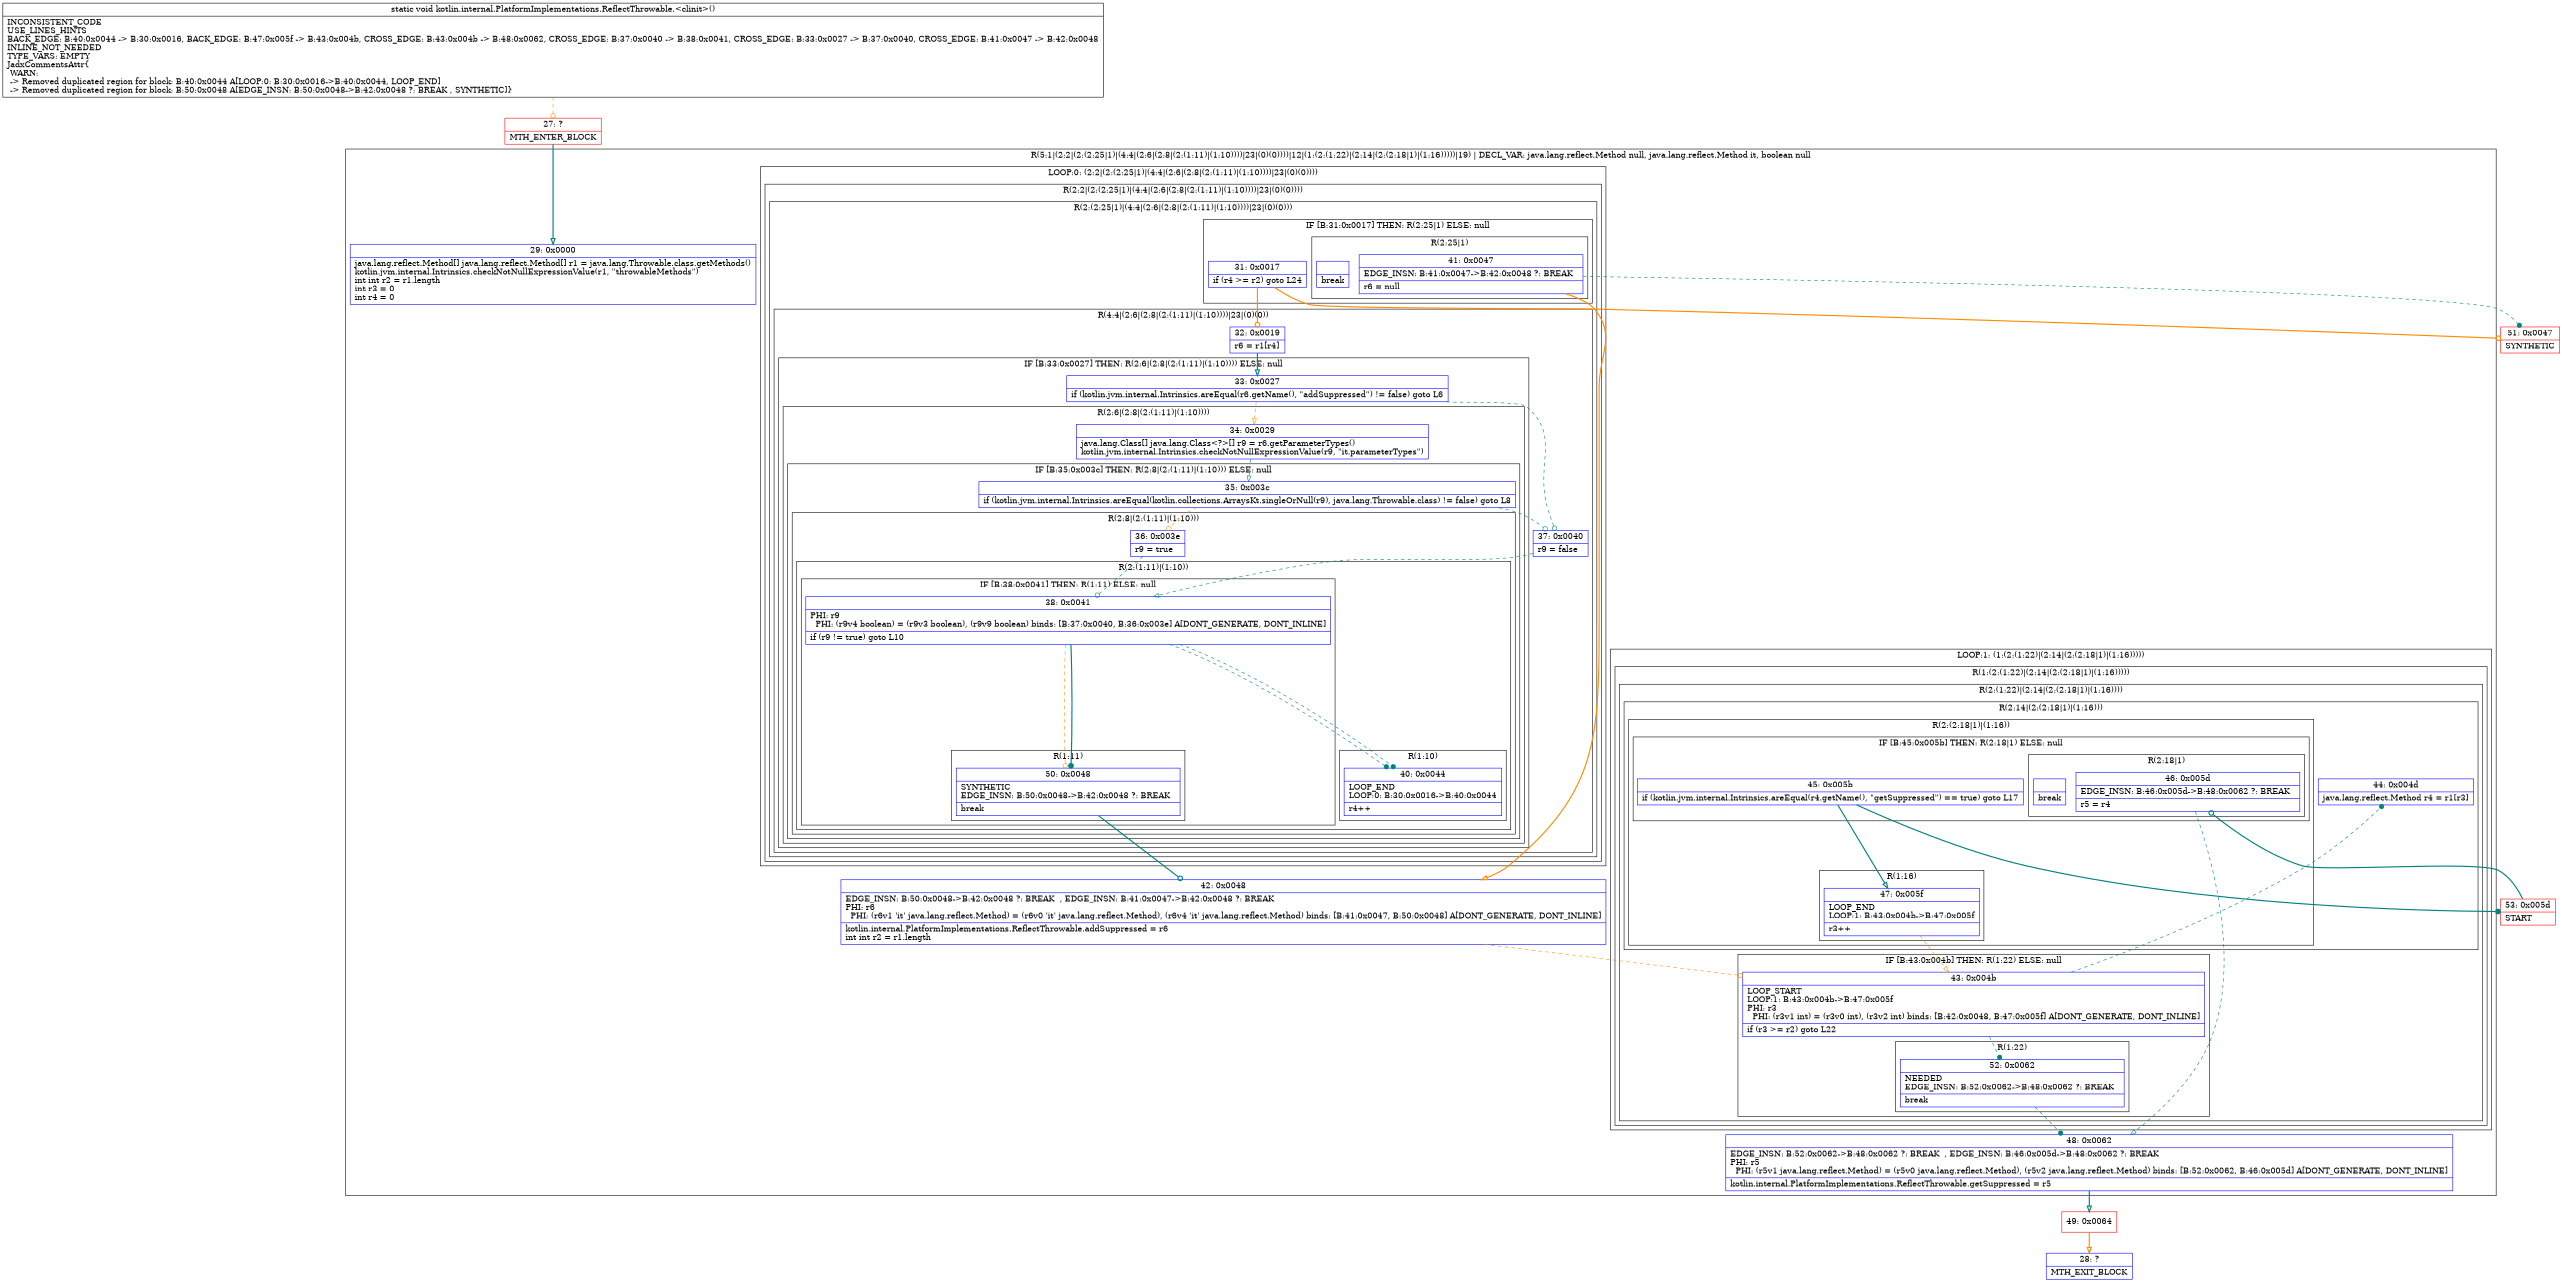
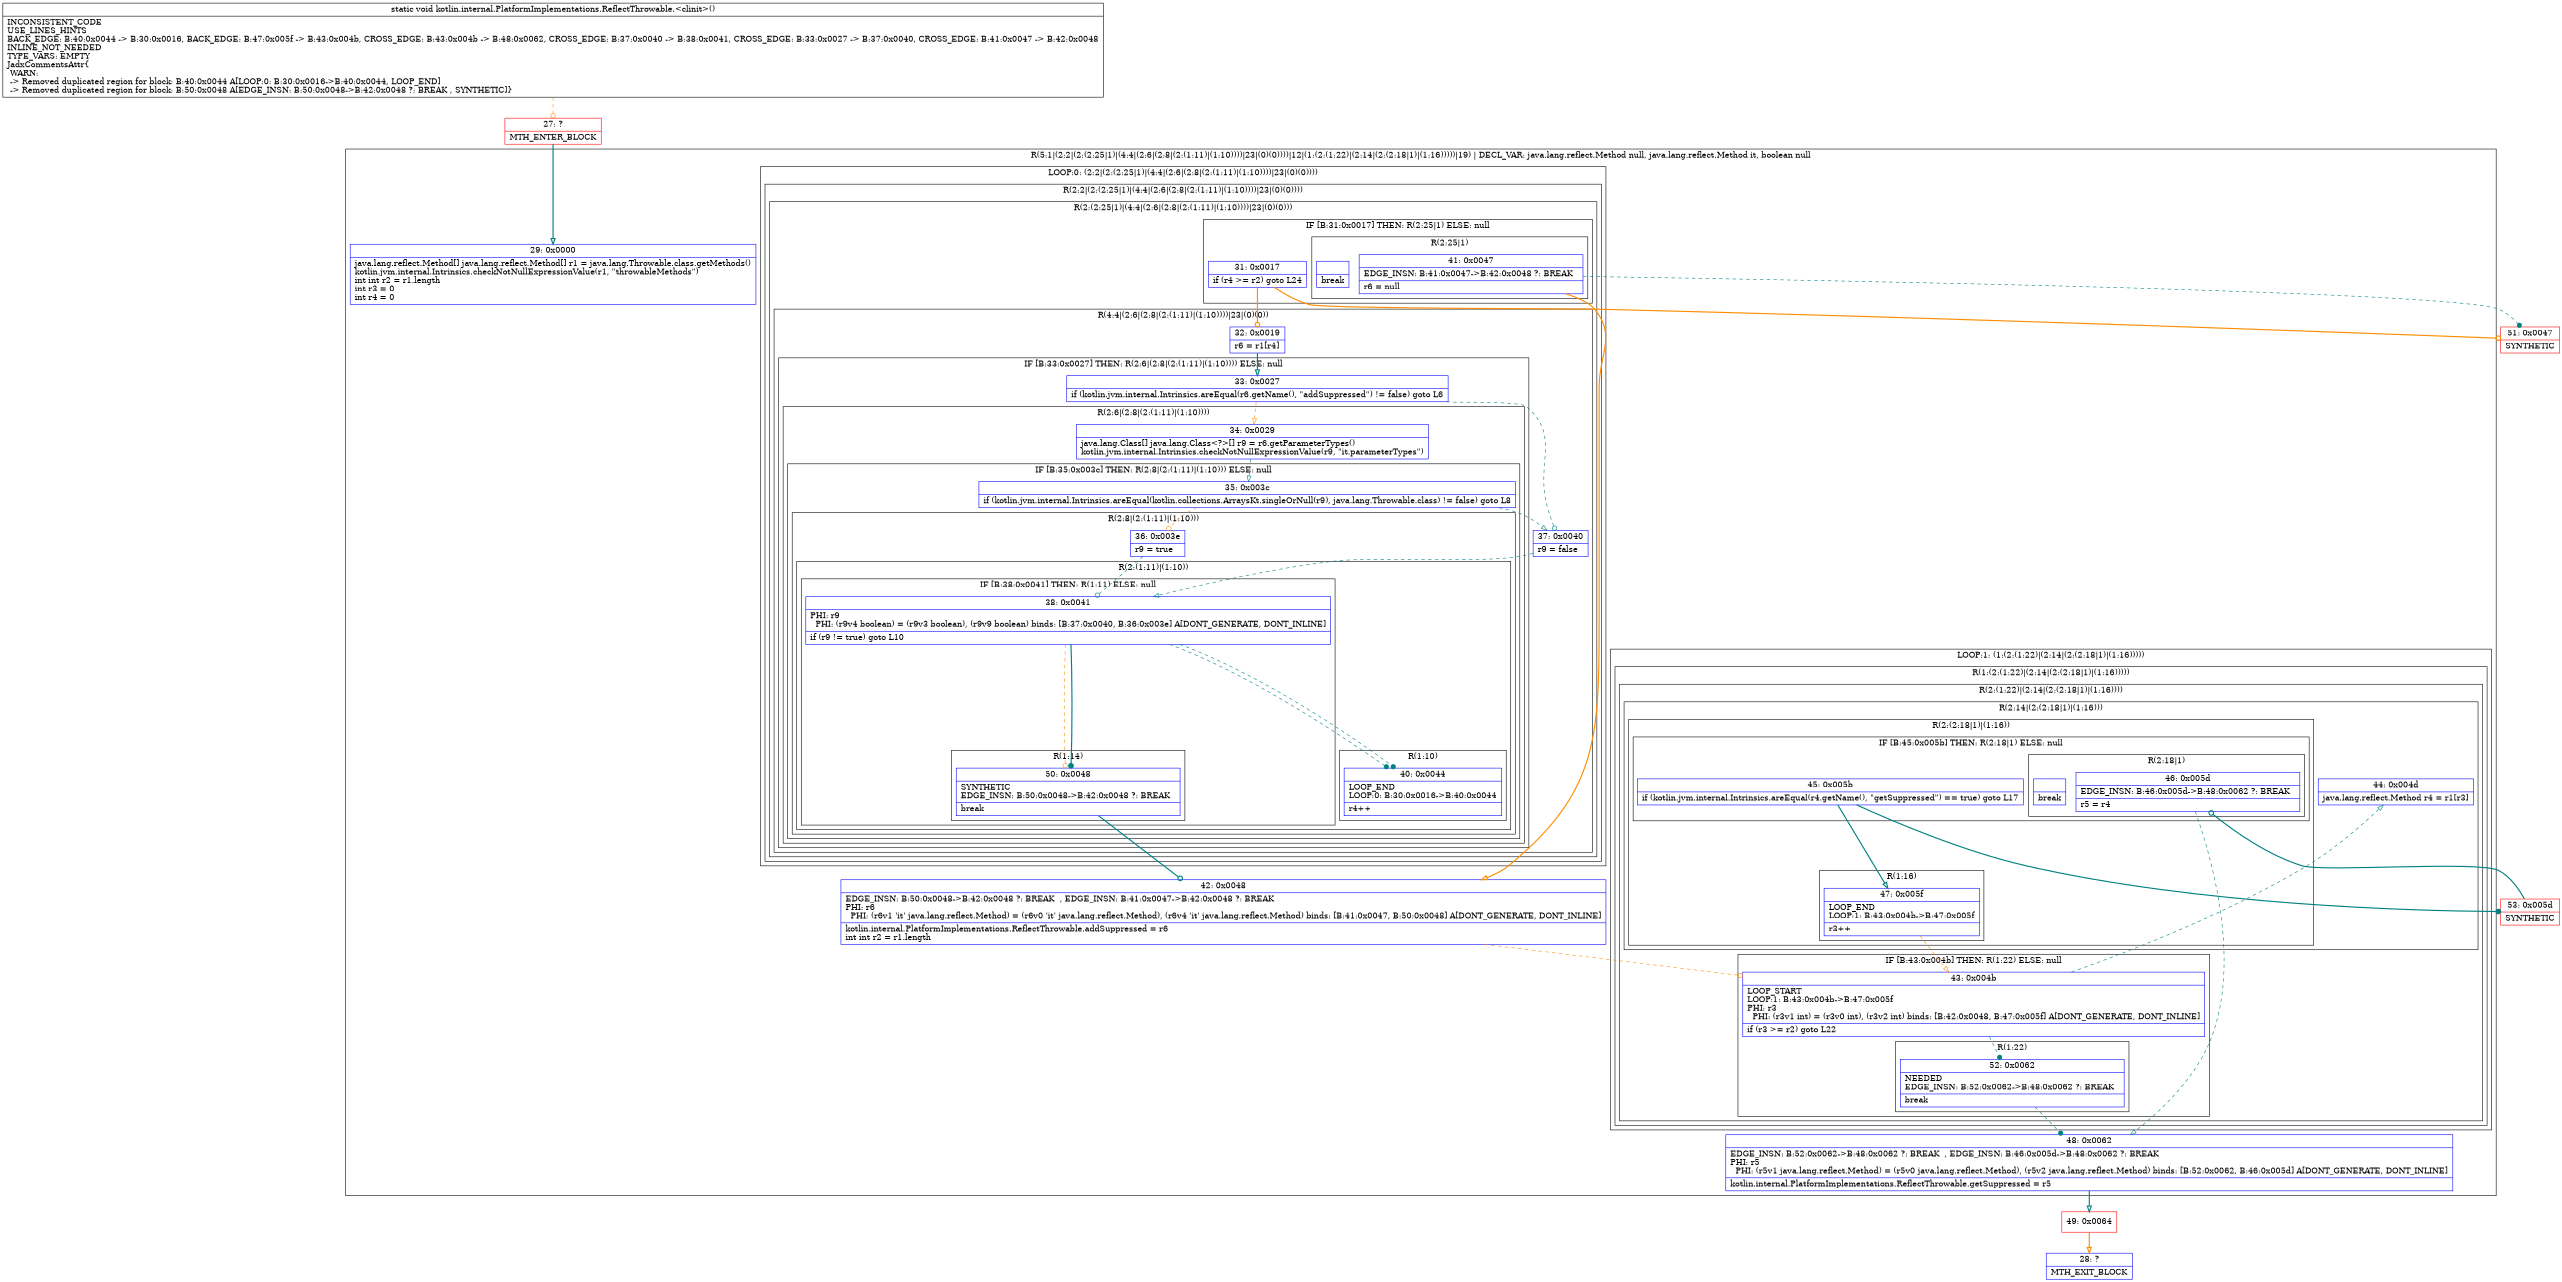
(1533, 520) -> (1533, 520)
(1068, 757) -> (1068, 757)
(2234, 905) -> (2233, 905)
(2519, 918) -> (2530, 918)
